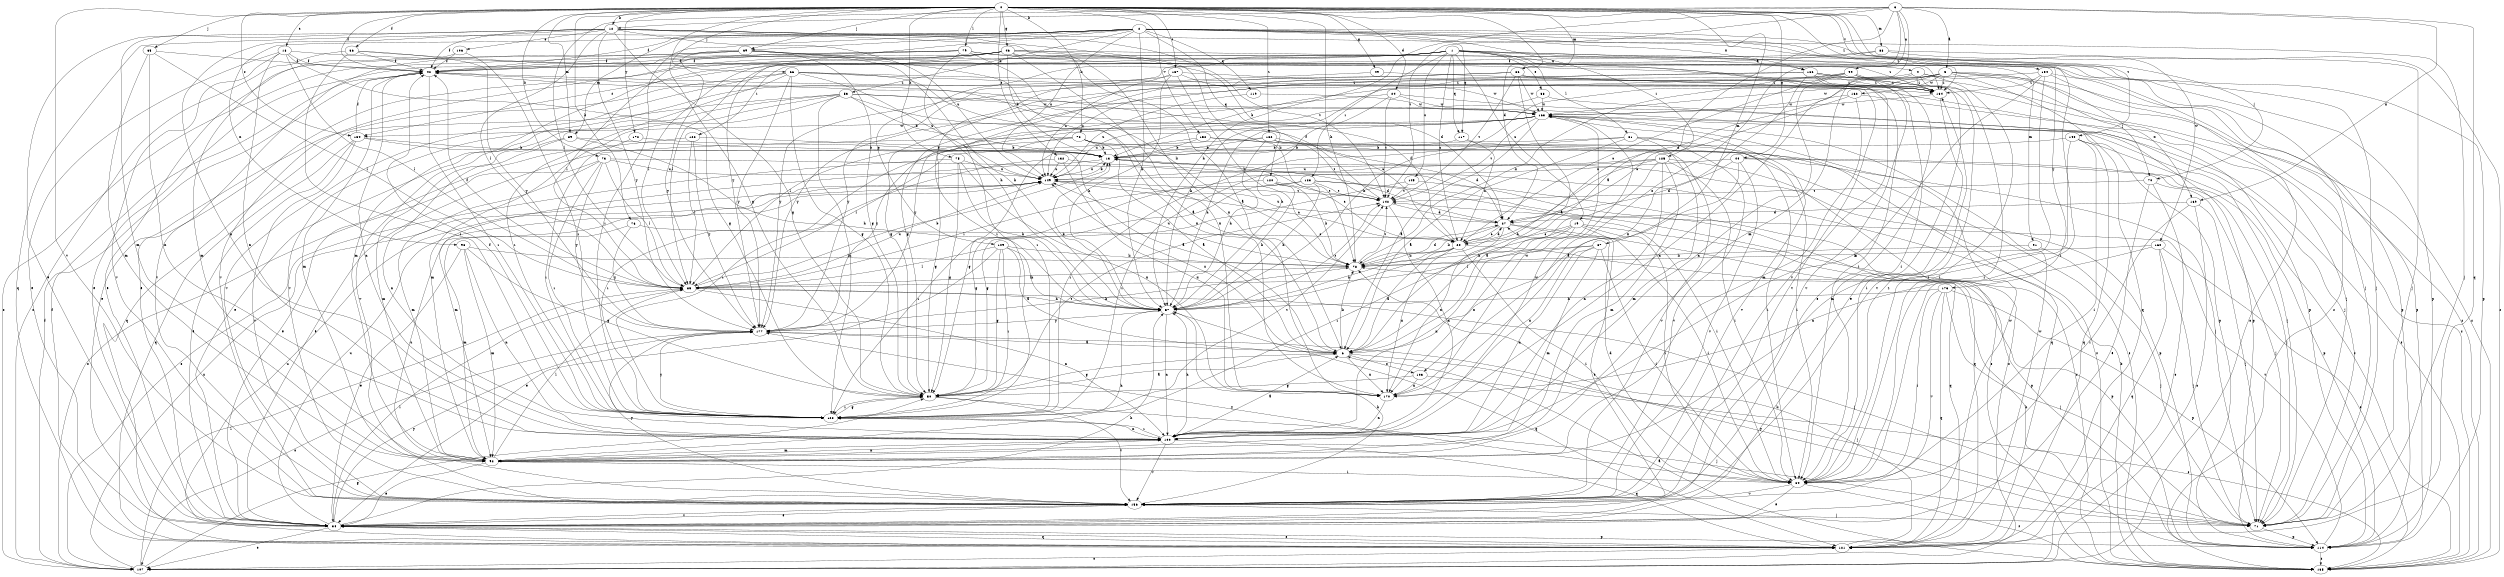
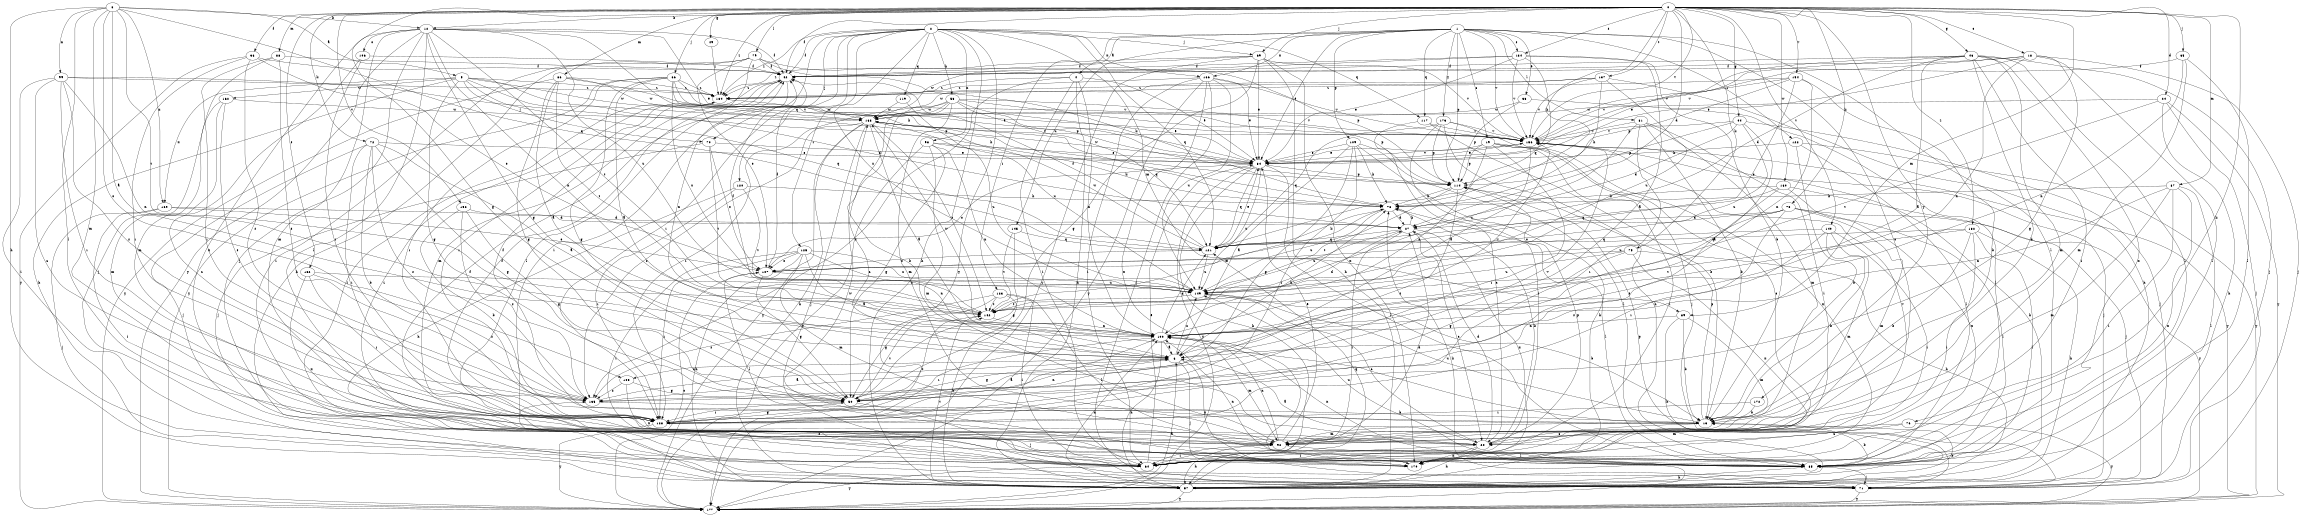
(983, 89) -> (783, 343)
(893, 124) -> (1221, 68)
(2035, 245) -> none
(283, 332) -> (1674, 153)
